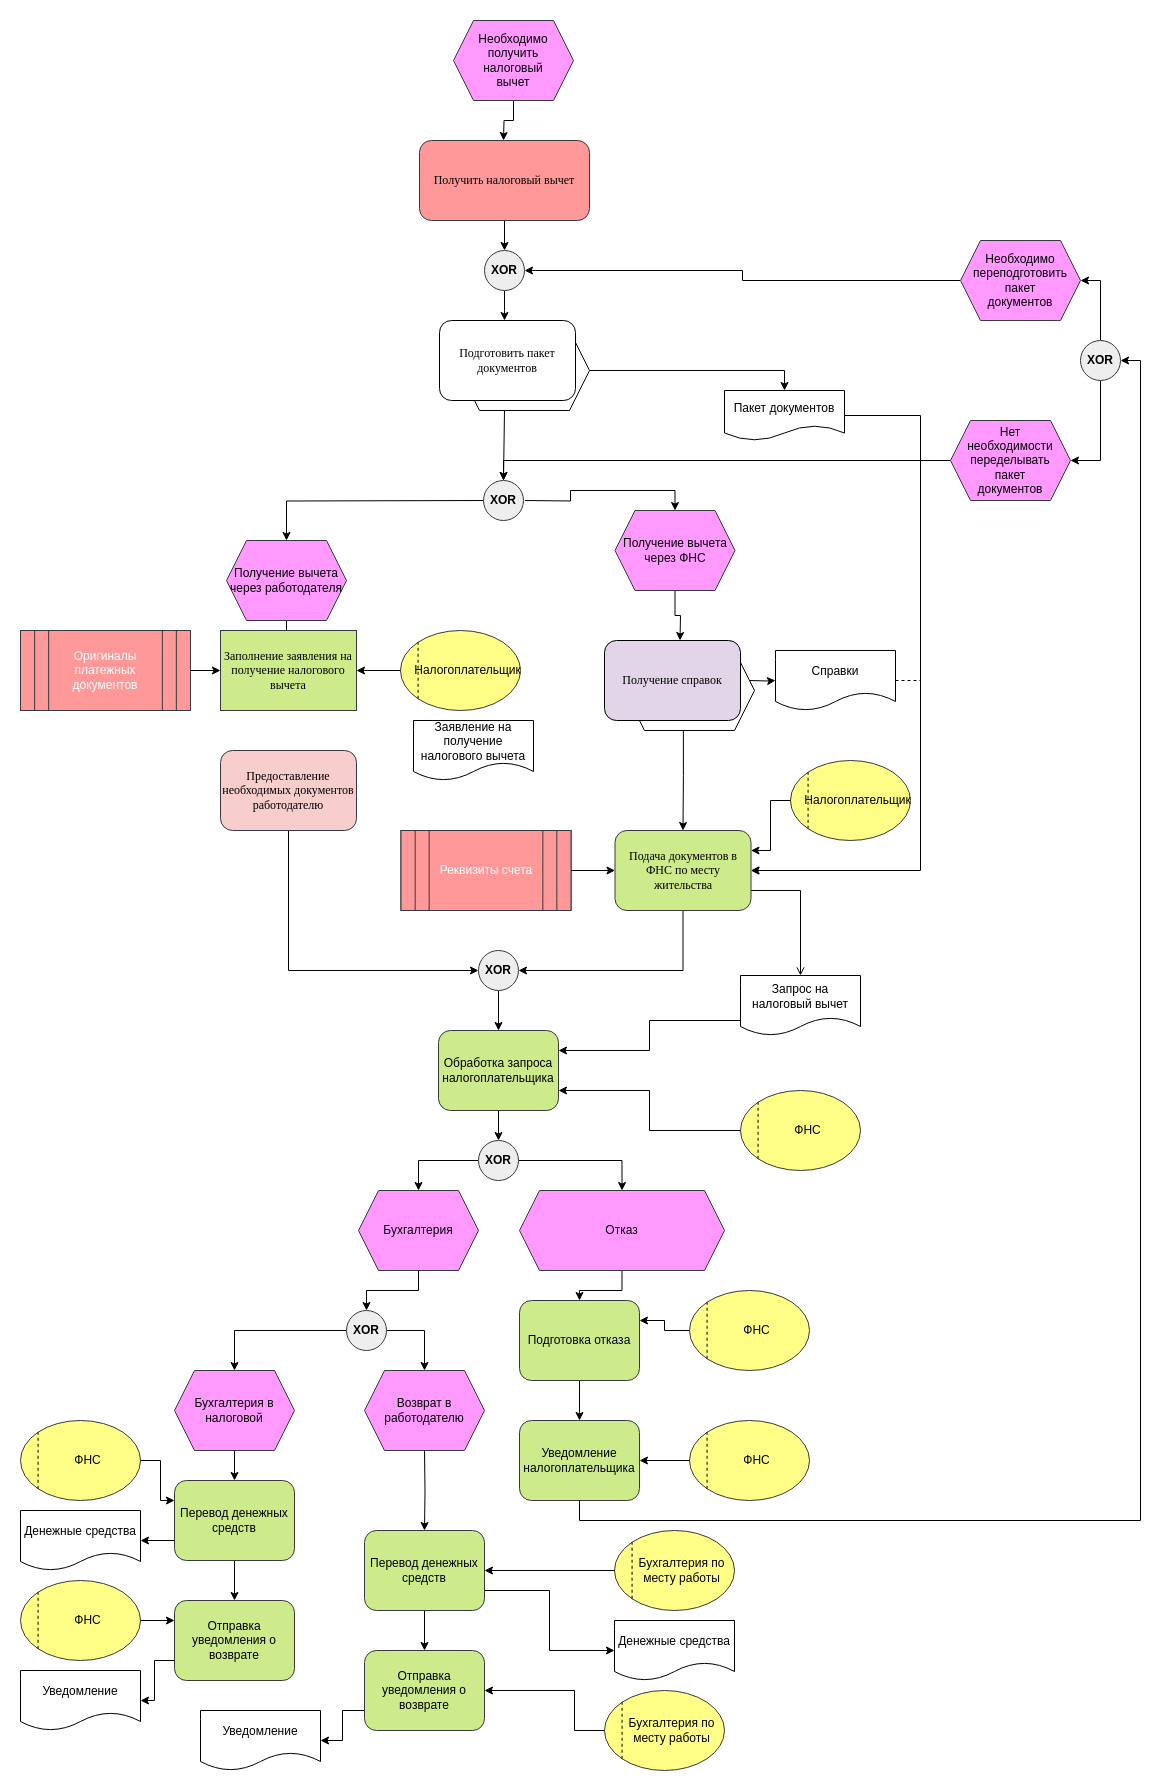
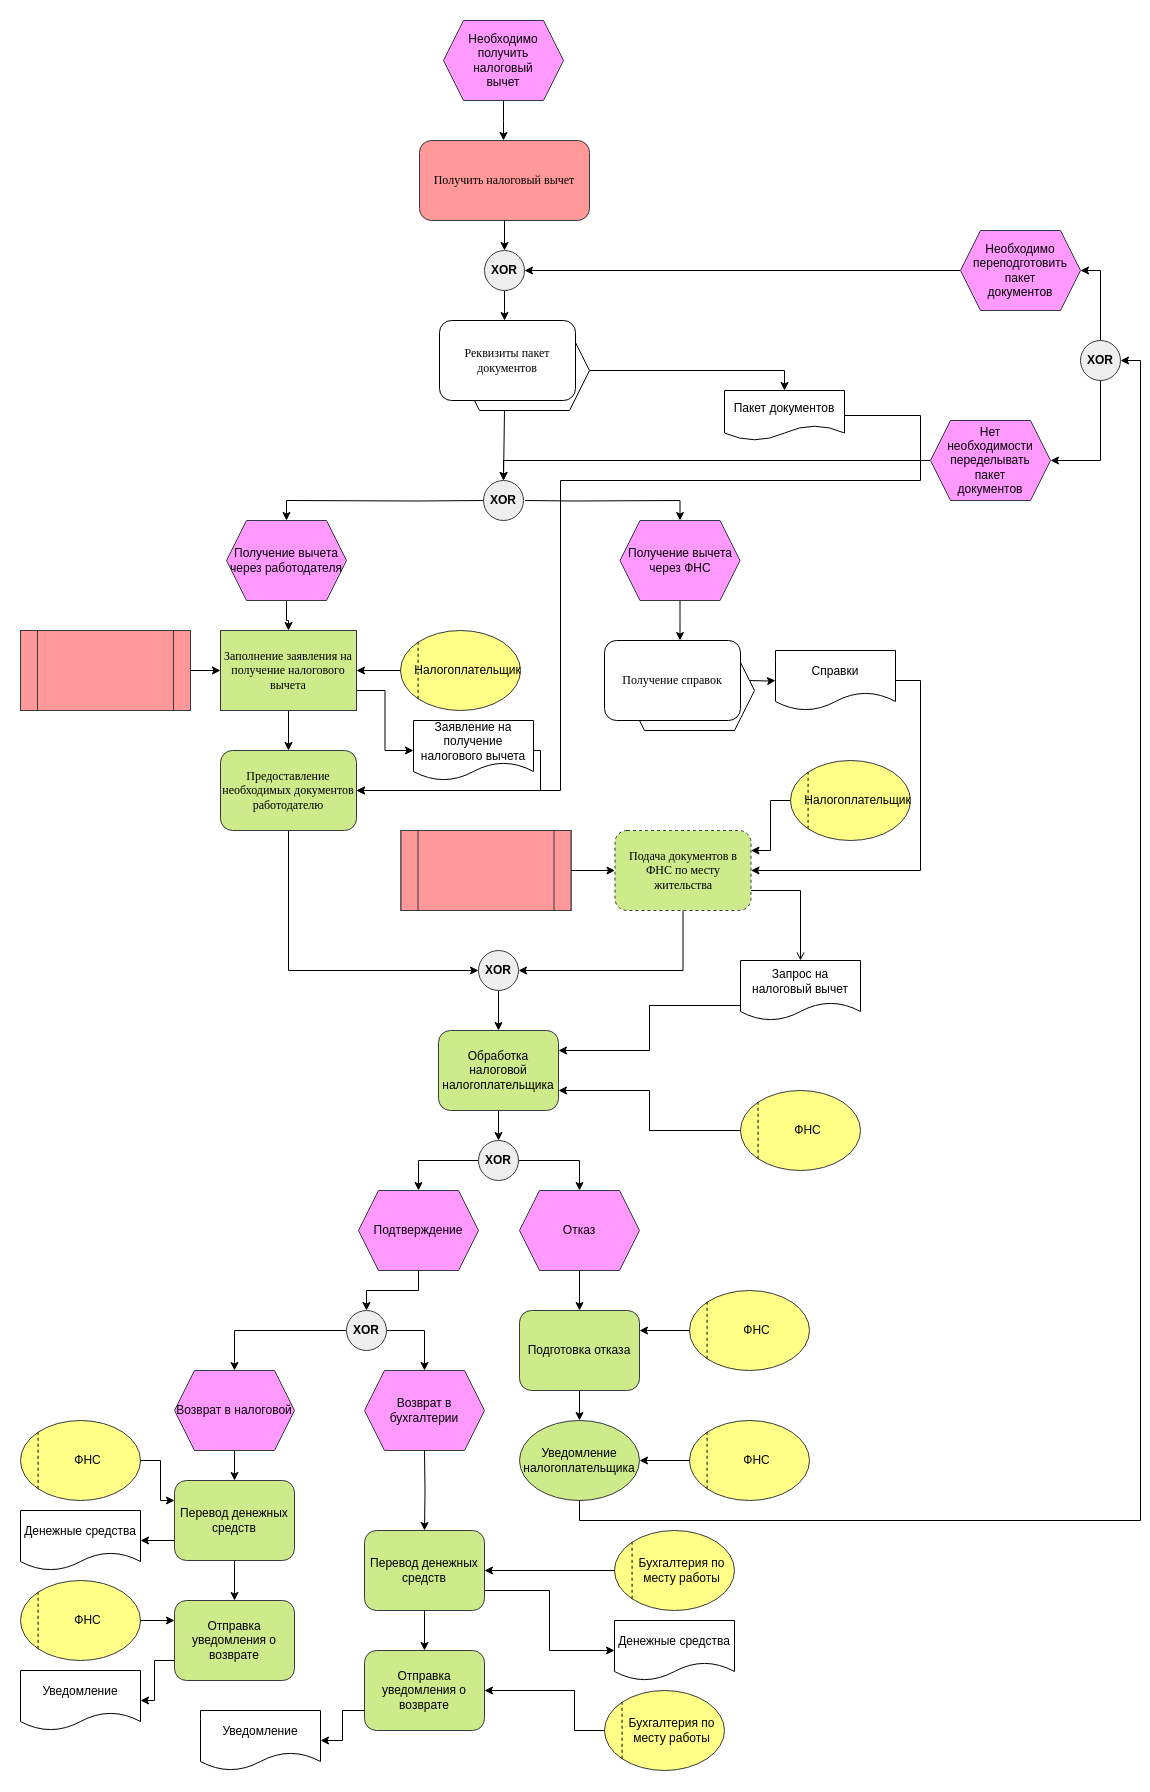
(514, 61) -> (504, 61)
(1021, 281) -> (1021, 271)
(508, 361) -> (508, 361)
(1011, 461) -> (991, 461)
none -> (576, 481)
(675, 551) -> (680, 561)
(921, 580) -> none
(287, 581) -> (287, 561)
(106, 671) -> none
(673, 681) -> (673, 681)
(907, 681) -> (907, 681)
none -> (385, 718)
none -> (289, 727)
none -> (541, 766)
(683, 777) -> none
(289, 791) -> (289, 791)
(486, 871) -> none
(683, 871) -> (683, 871)
(801, 1006) -> (801, 991)
(499, 1071) -> (499, 1071)
(419, 1231) -> (419, 1231)
(622, 1231) -> (580, 1231)
(580, 1341) -> (580, 1351)
(235, 1411) -> (235, 1411)
(425, 1411) -> (425, 1411)
(580, 1461) -> (580, 1461)
